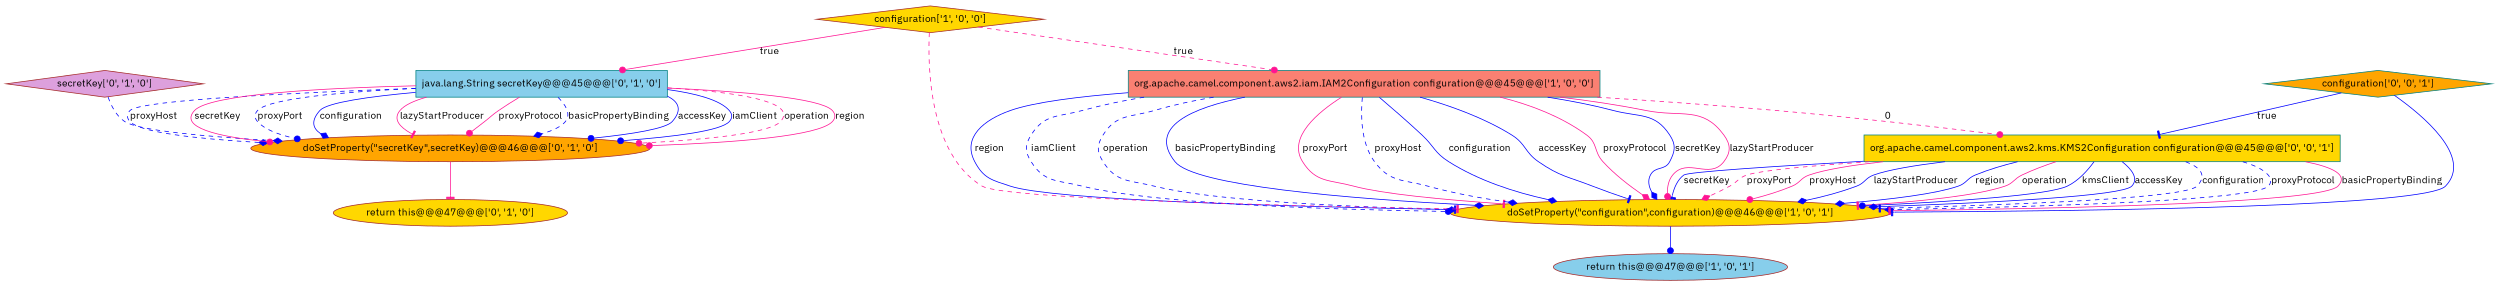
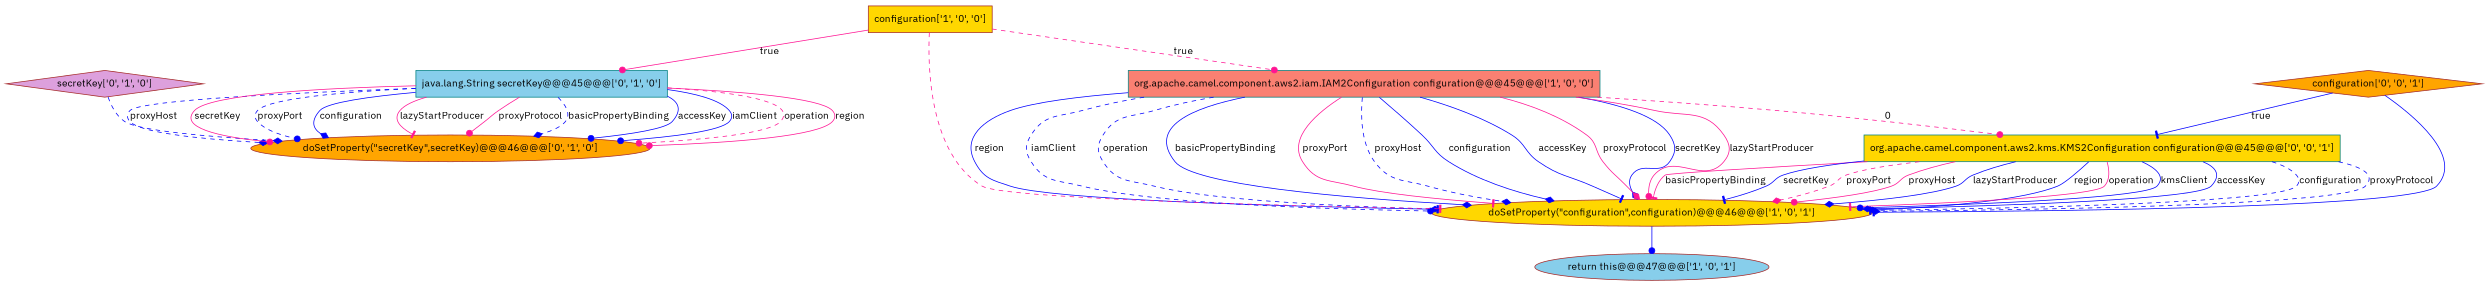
(930, 19) -> (930, 19)
(2378, 84) -> (2368, 84)
(450, 213) -> none
